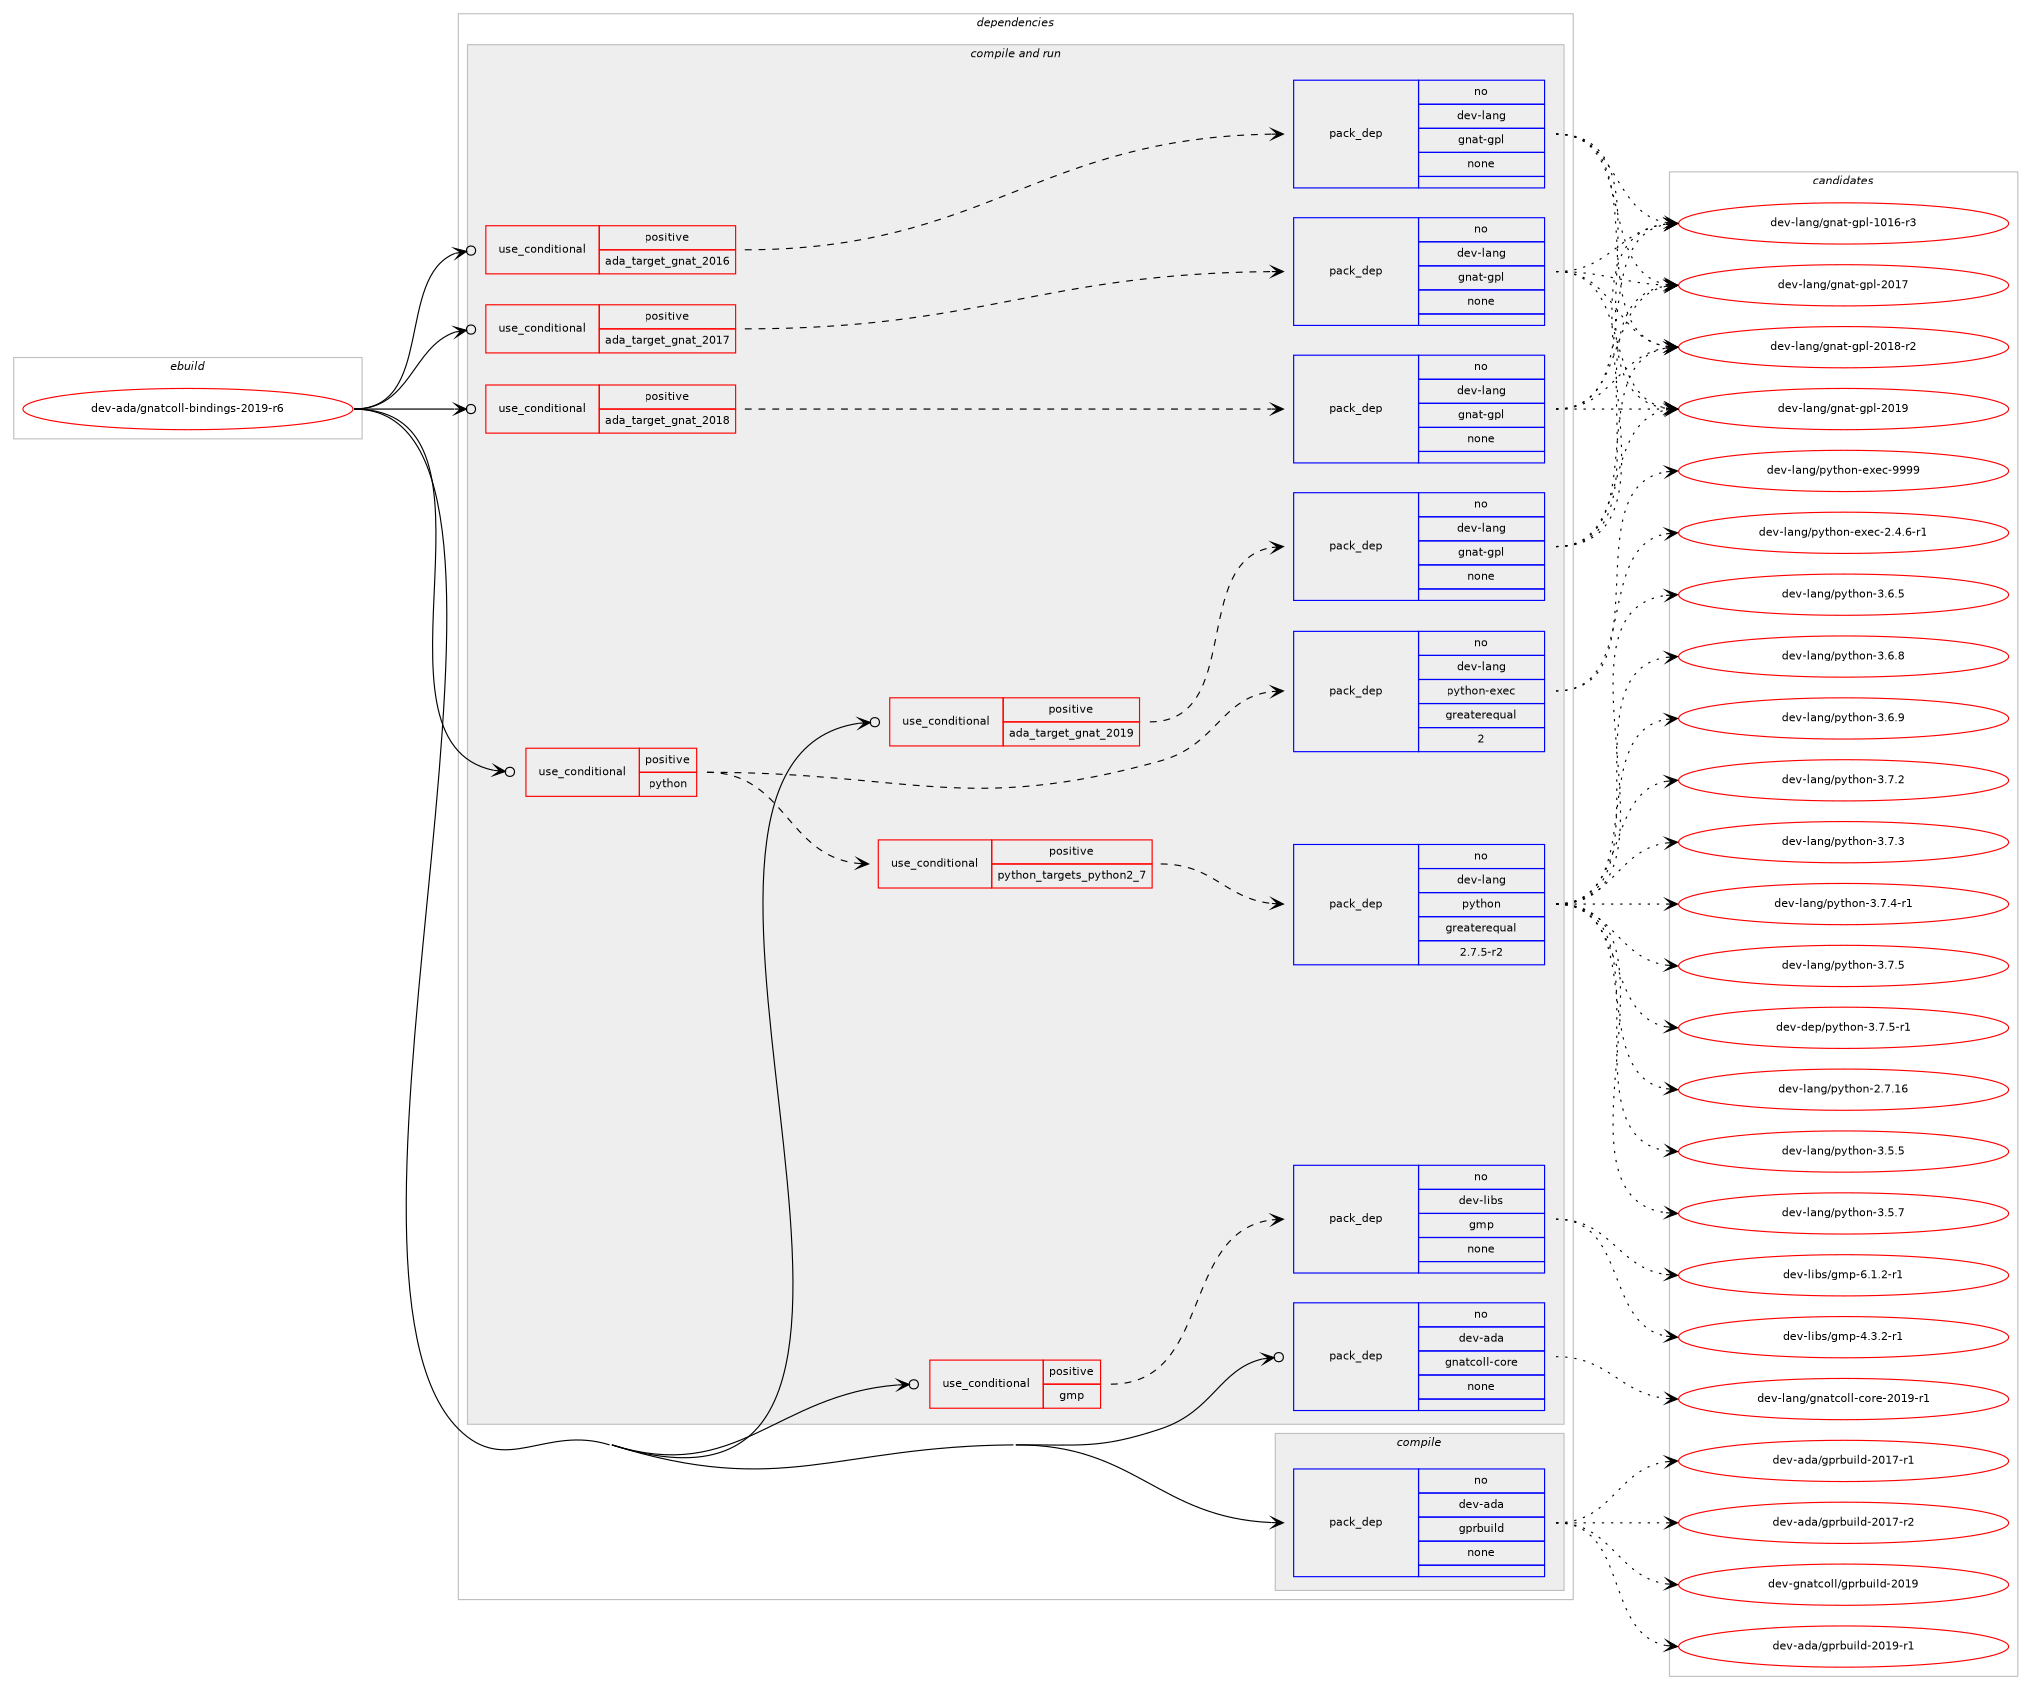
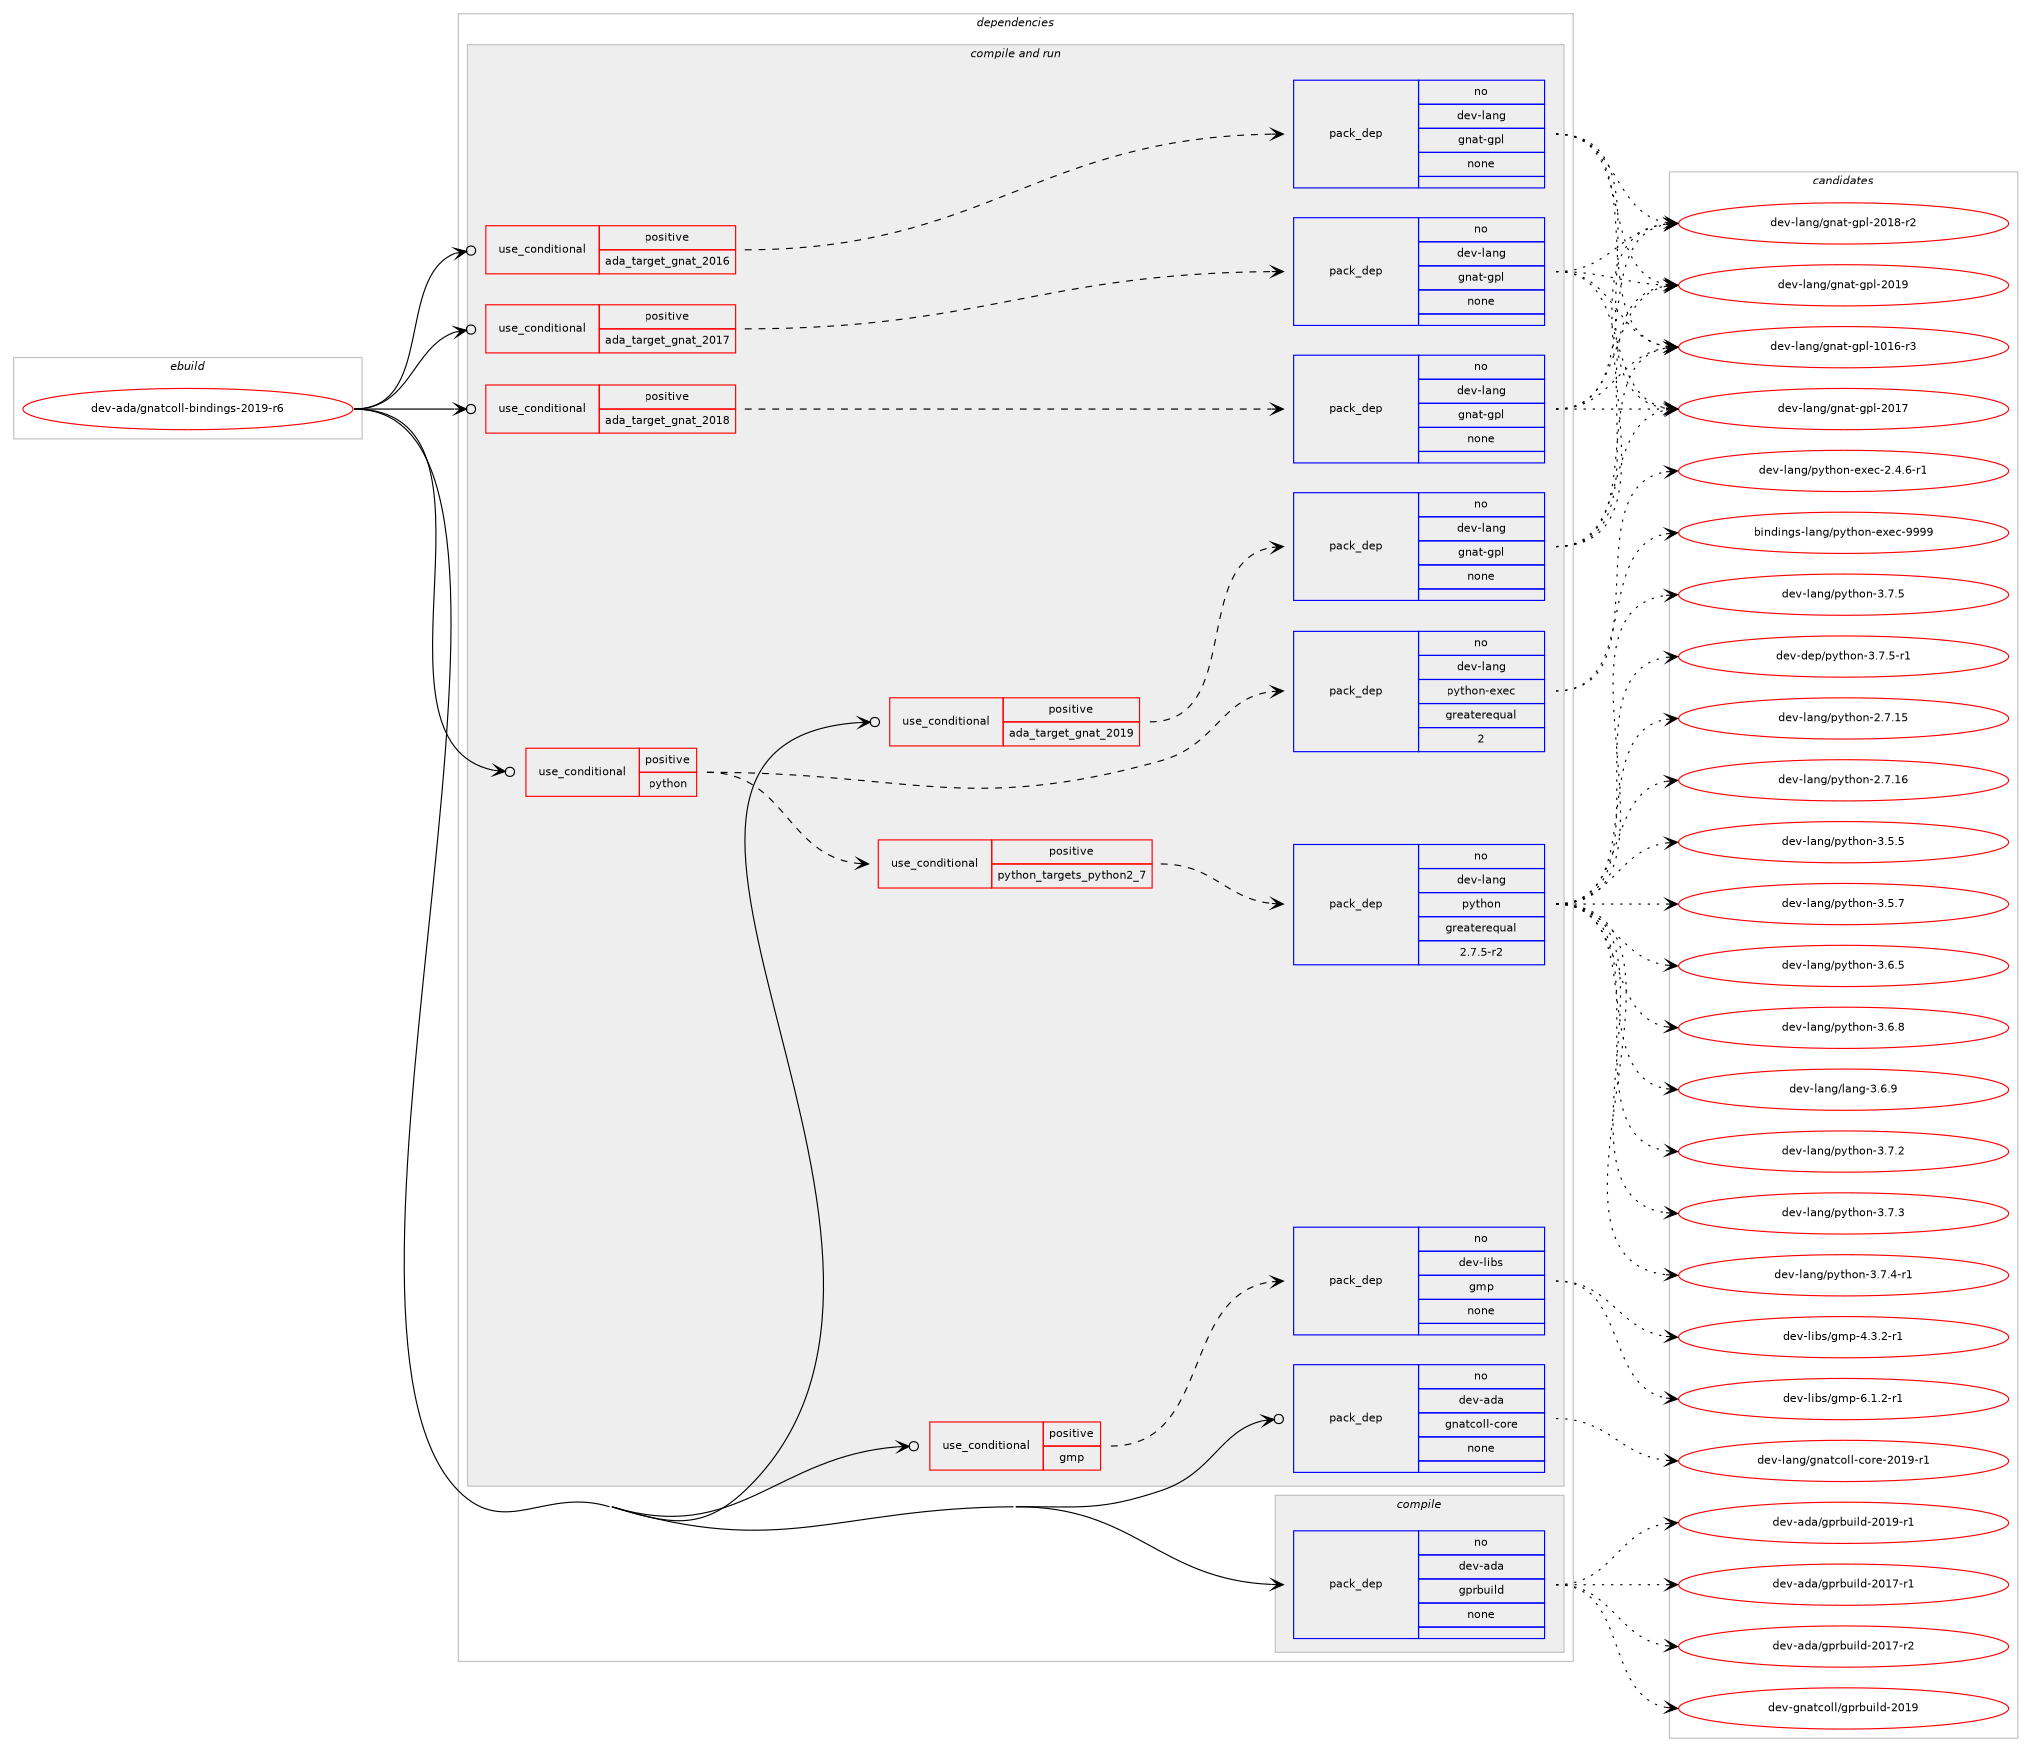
(1844, 471) -> (1844, 533)
none -> (1844, 718)
(1844, 718) -> (1844, 1090)
